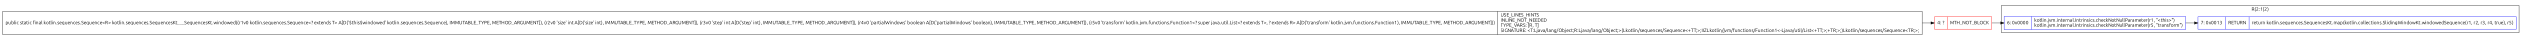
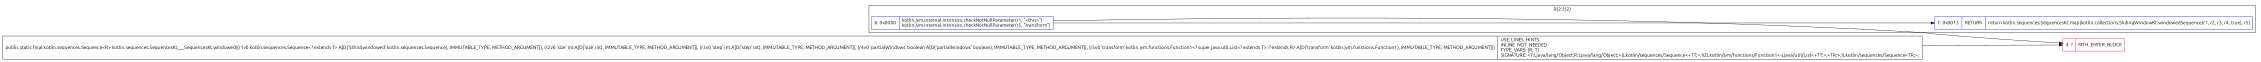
(1969, 23) -> (2100, 45)
(1996, 23) -> (1557, 20)
